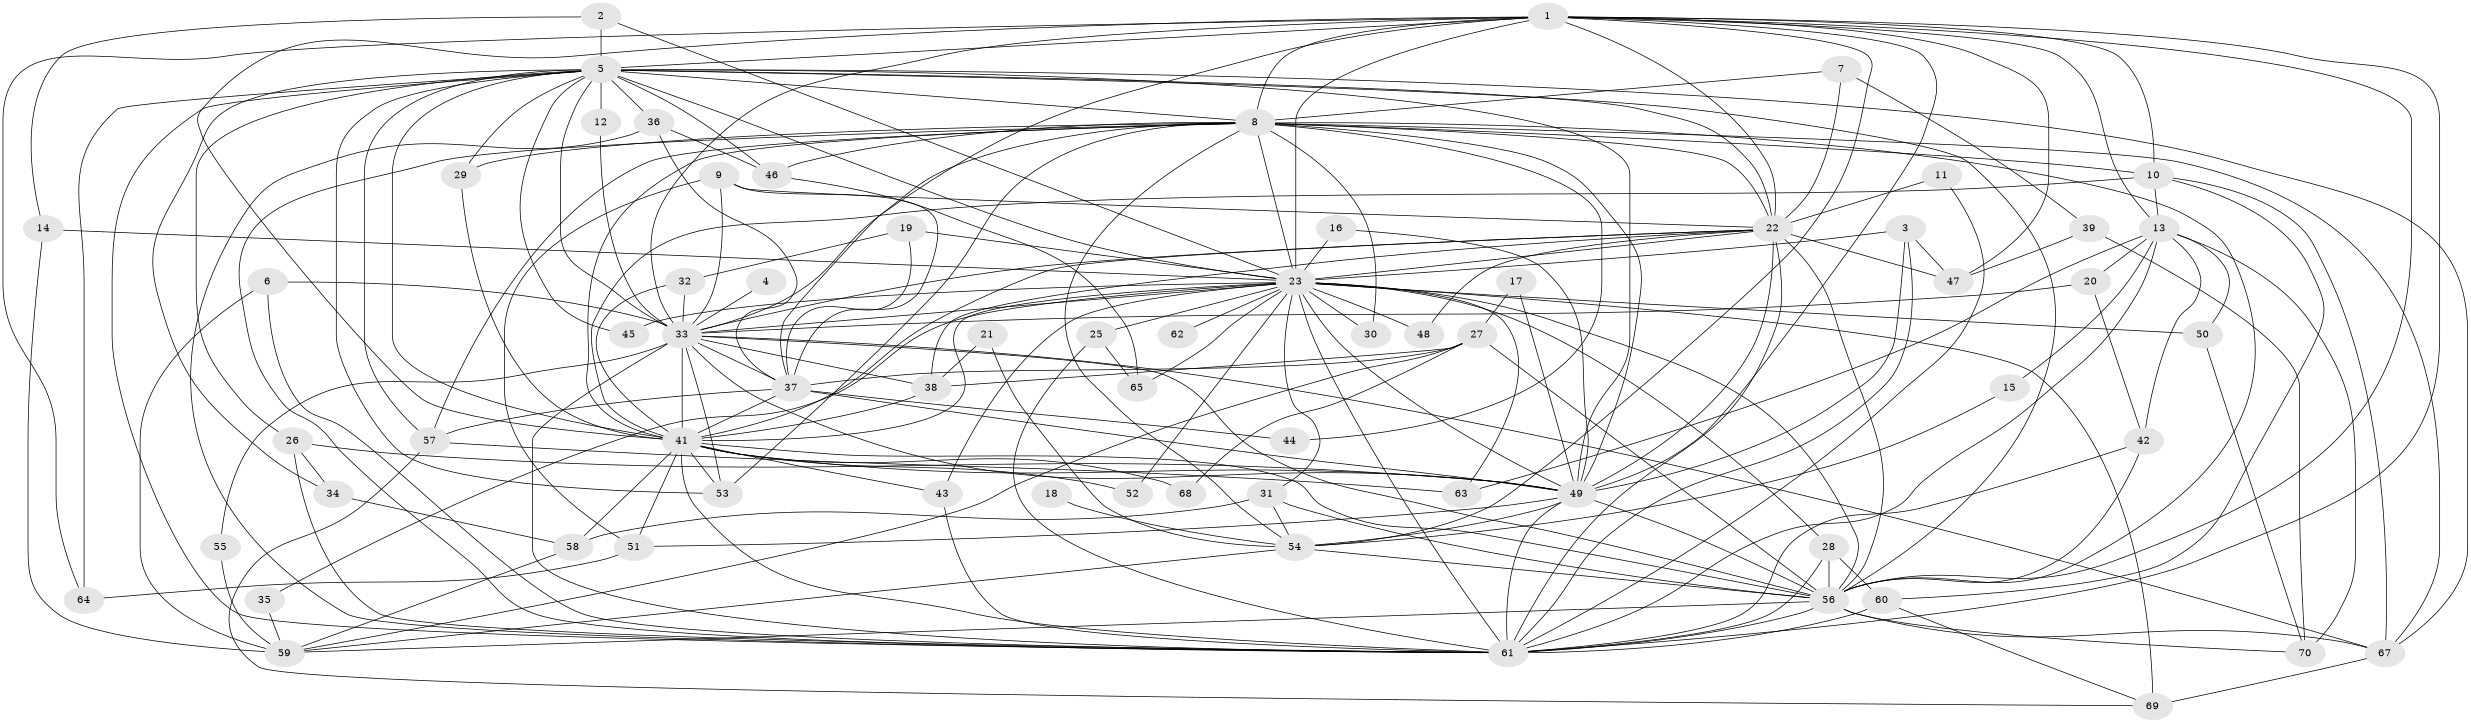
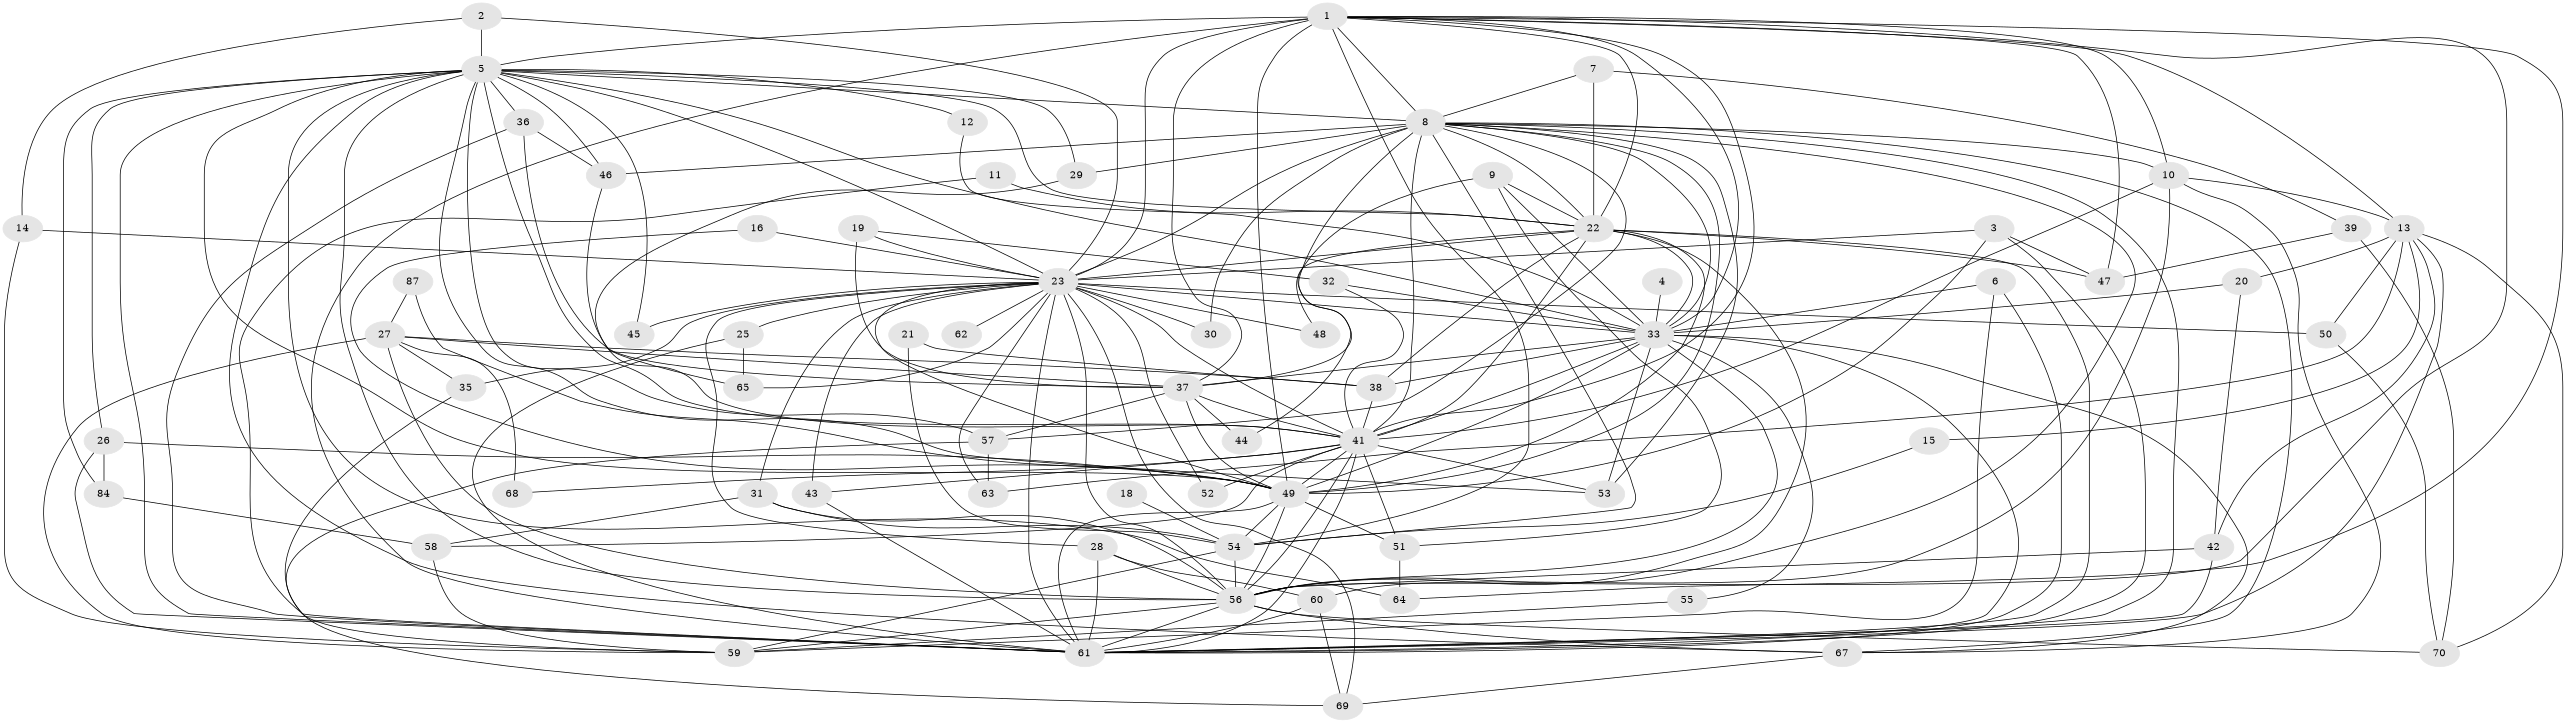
(1516, 282) -> (413, 282)
none -> (426, 361)
(333, 494) -> (104, 494)
